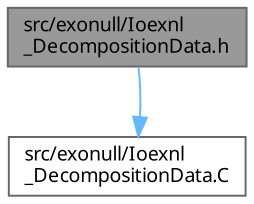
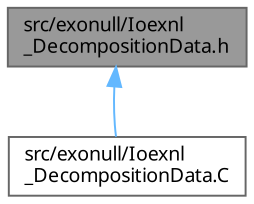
(140, 92) -> (114, 112)
